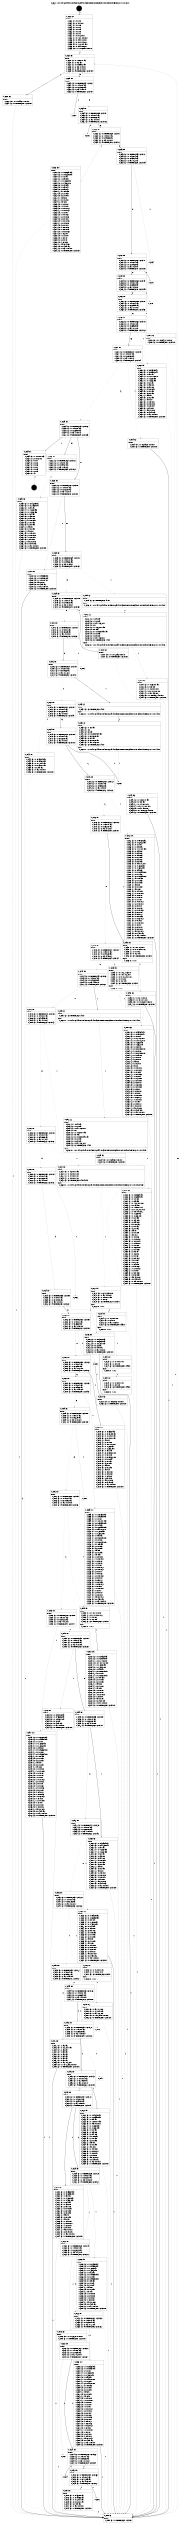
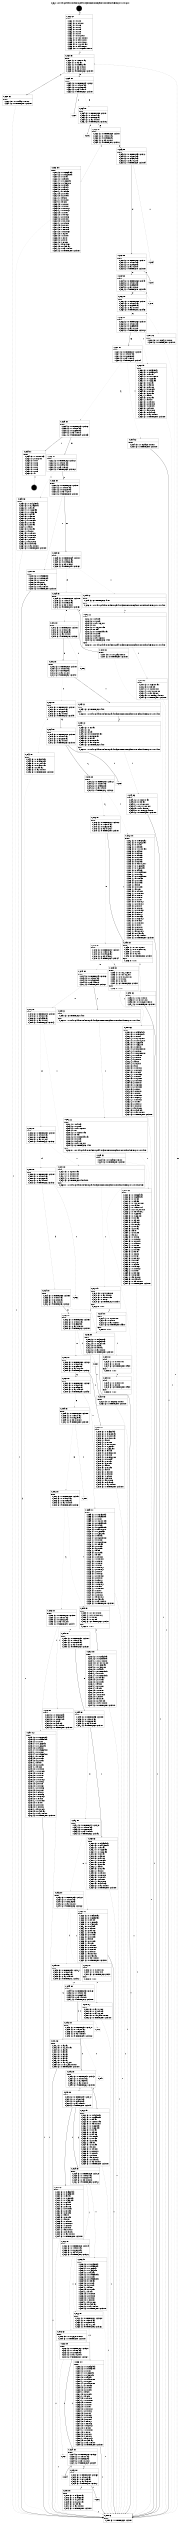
(80, 458) -> (63, 475)
(119, 767) -> (131, 772)
(67, 1678) -> (57, 1667)
